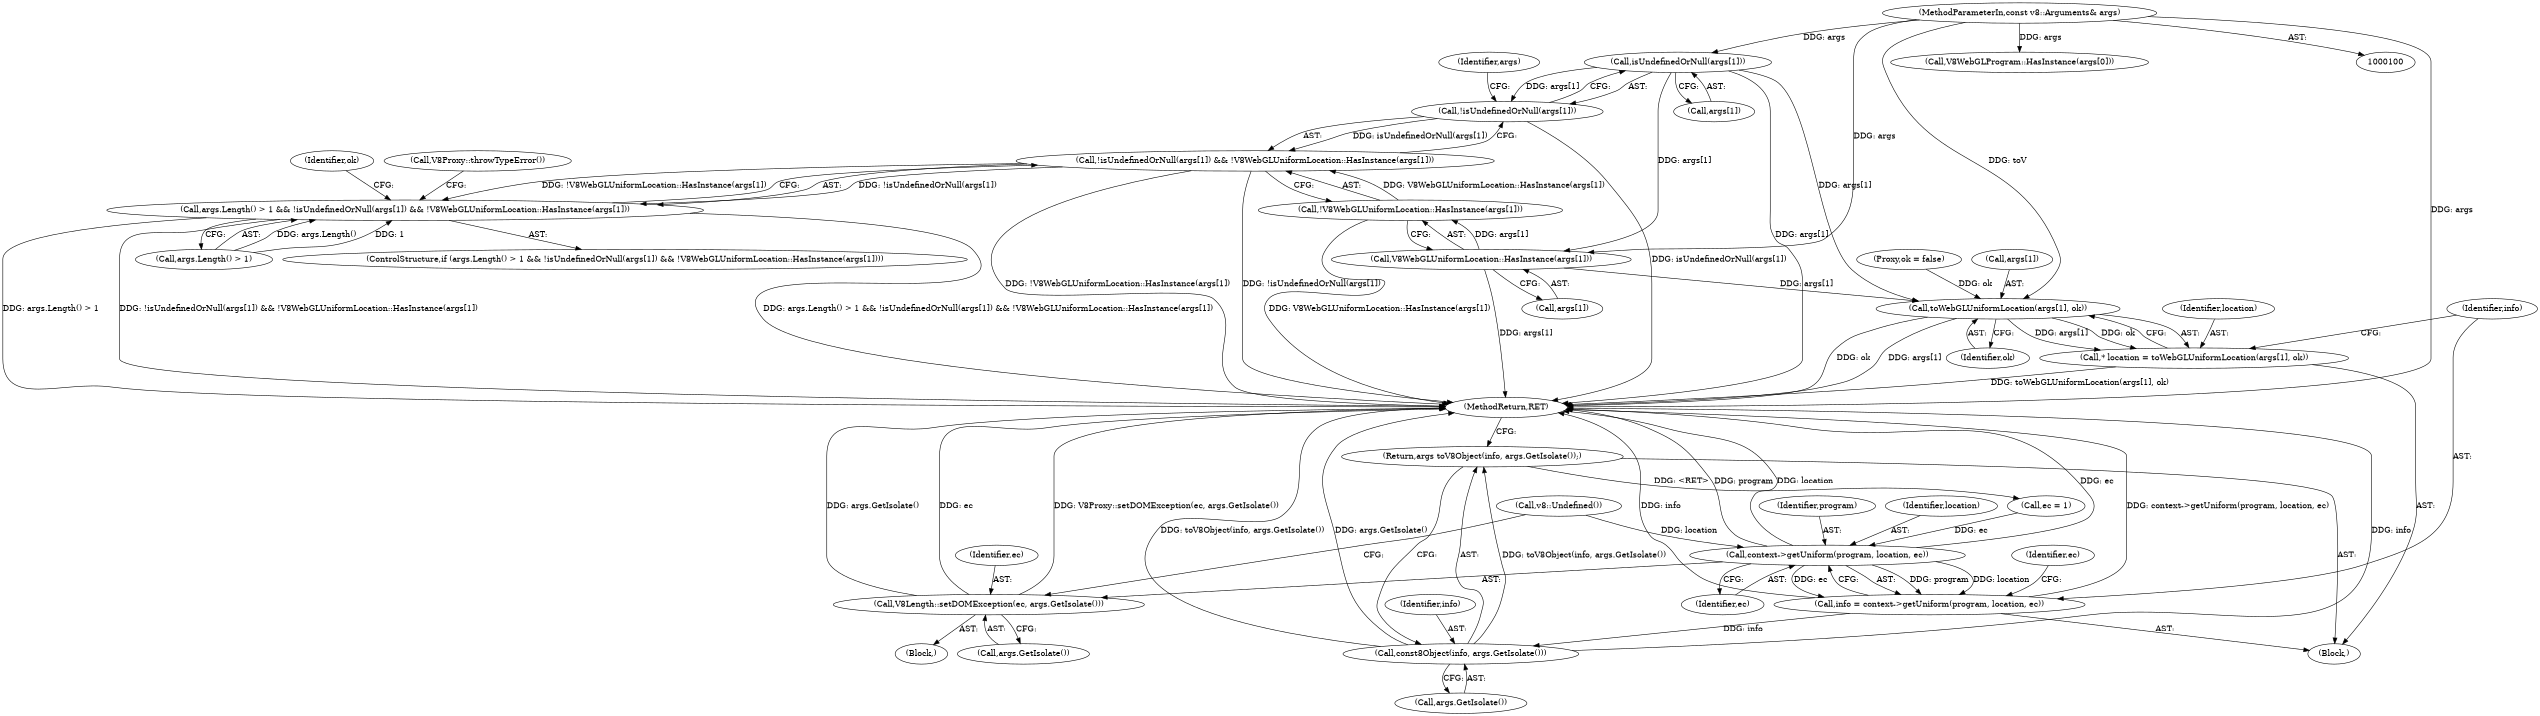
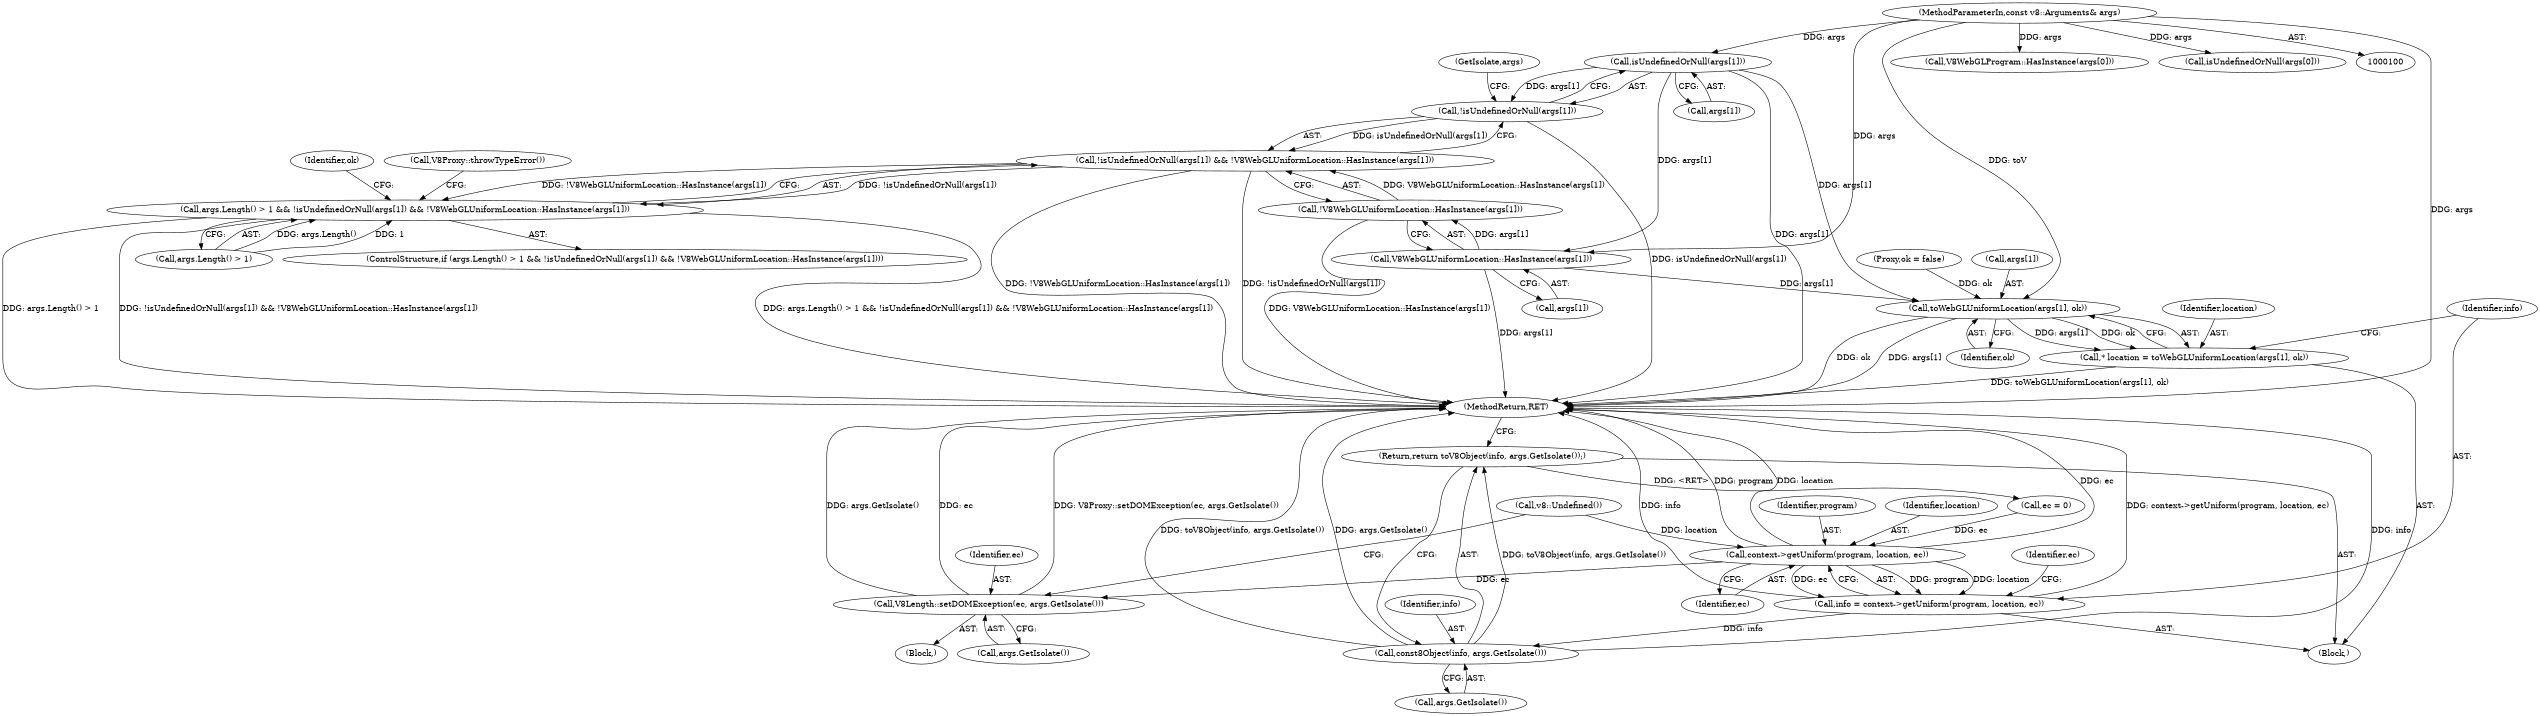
(1489, 62) -> (1489, 62)
none -> (2252, 62)
(1482, 457) -> (1482, 457)
(2046, 506) -> (2046, 506)
(1493, 580) -> (1493, 580)
